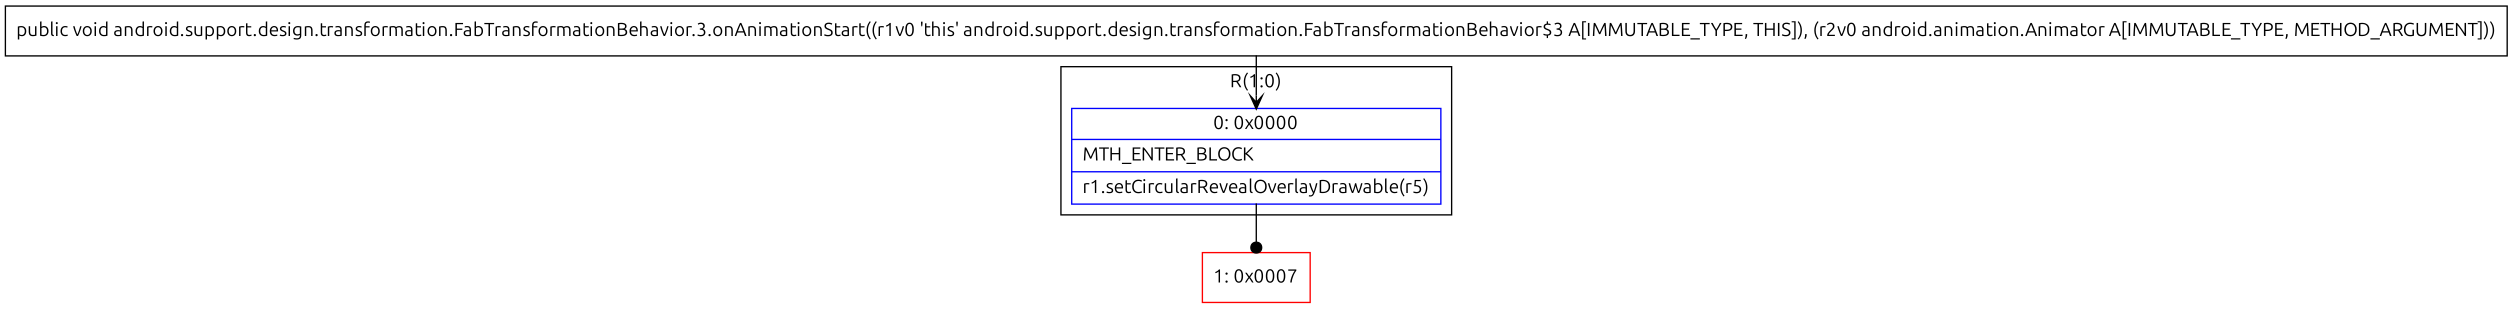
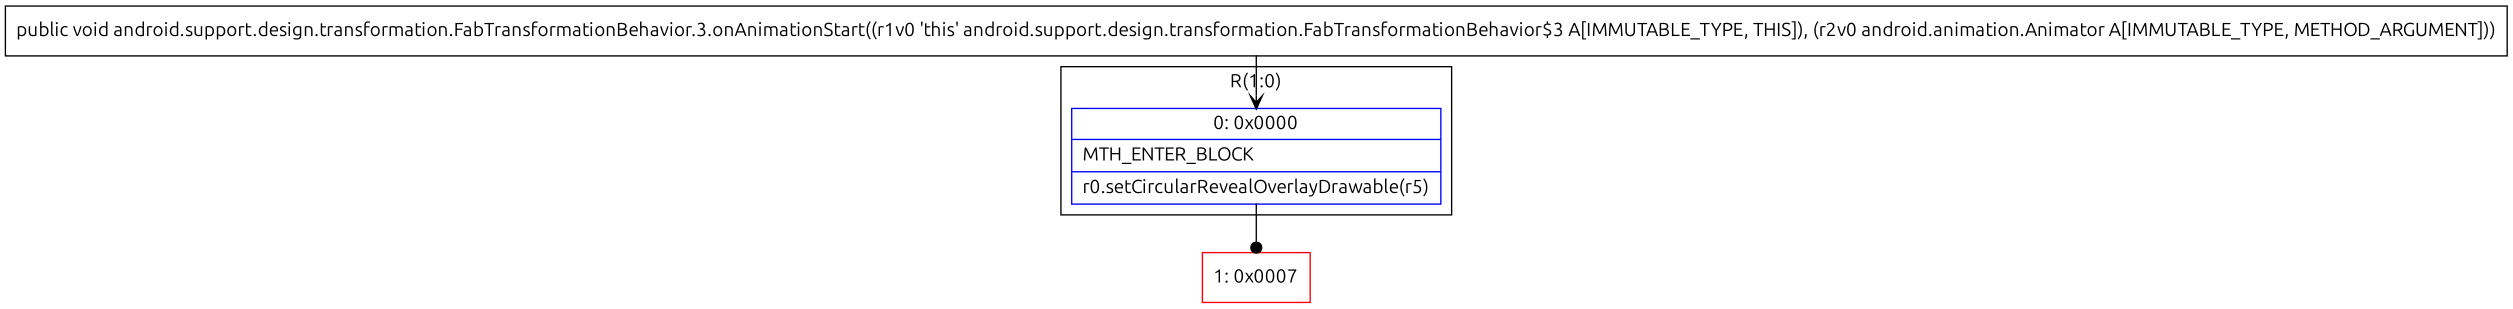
(1256, 187) -> (1256, 187)
